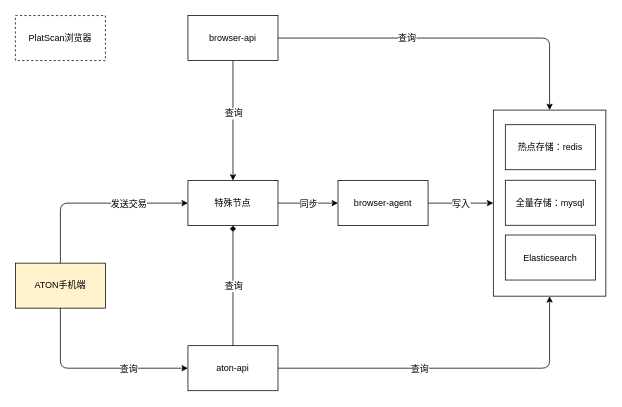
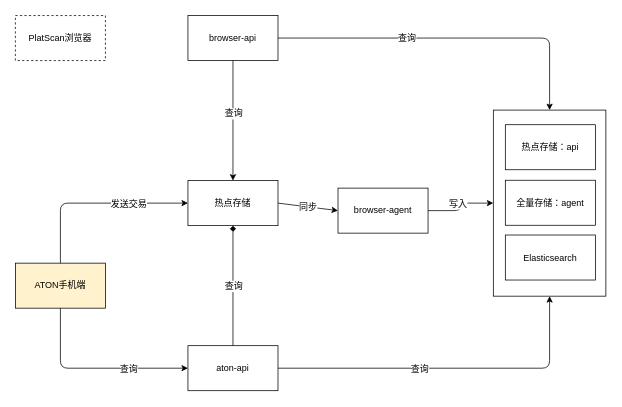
(550, 147) -> (550, 147)
(233, 203) -> (233, 203)
(383, 203) -> (383, 210)
(550, 203) -> (550, 203)
